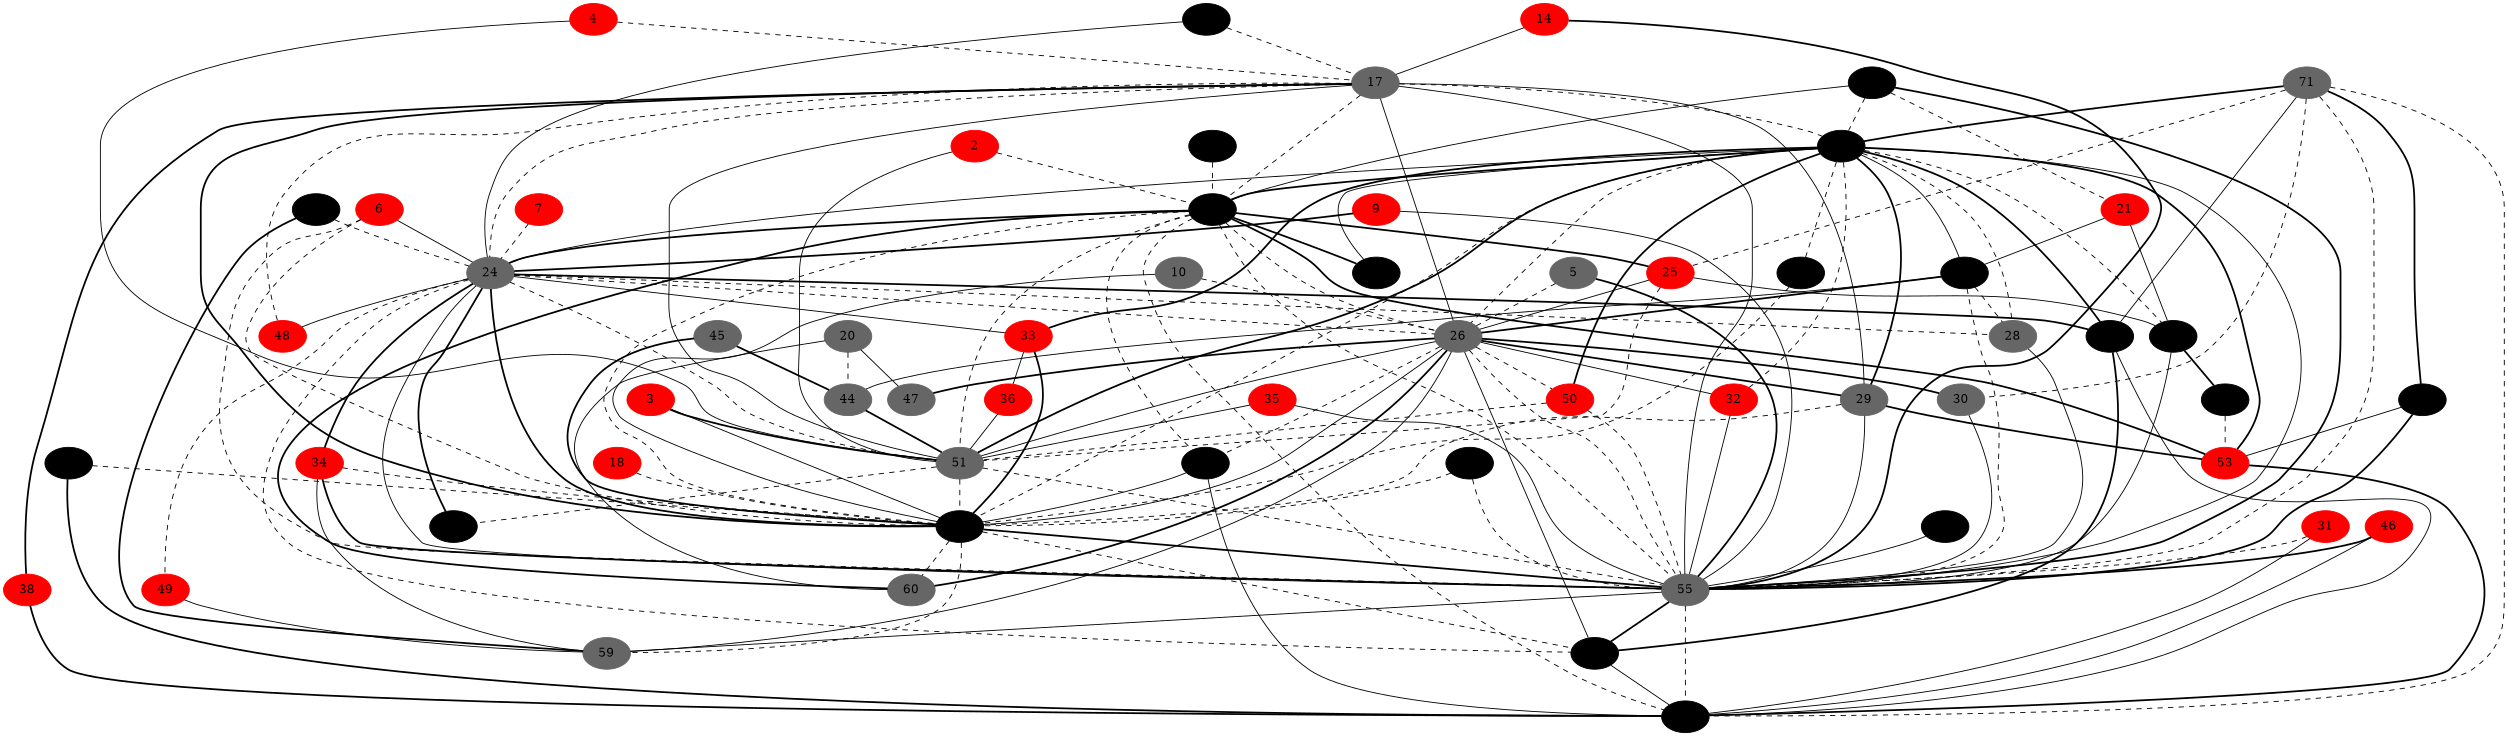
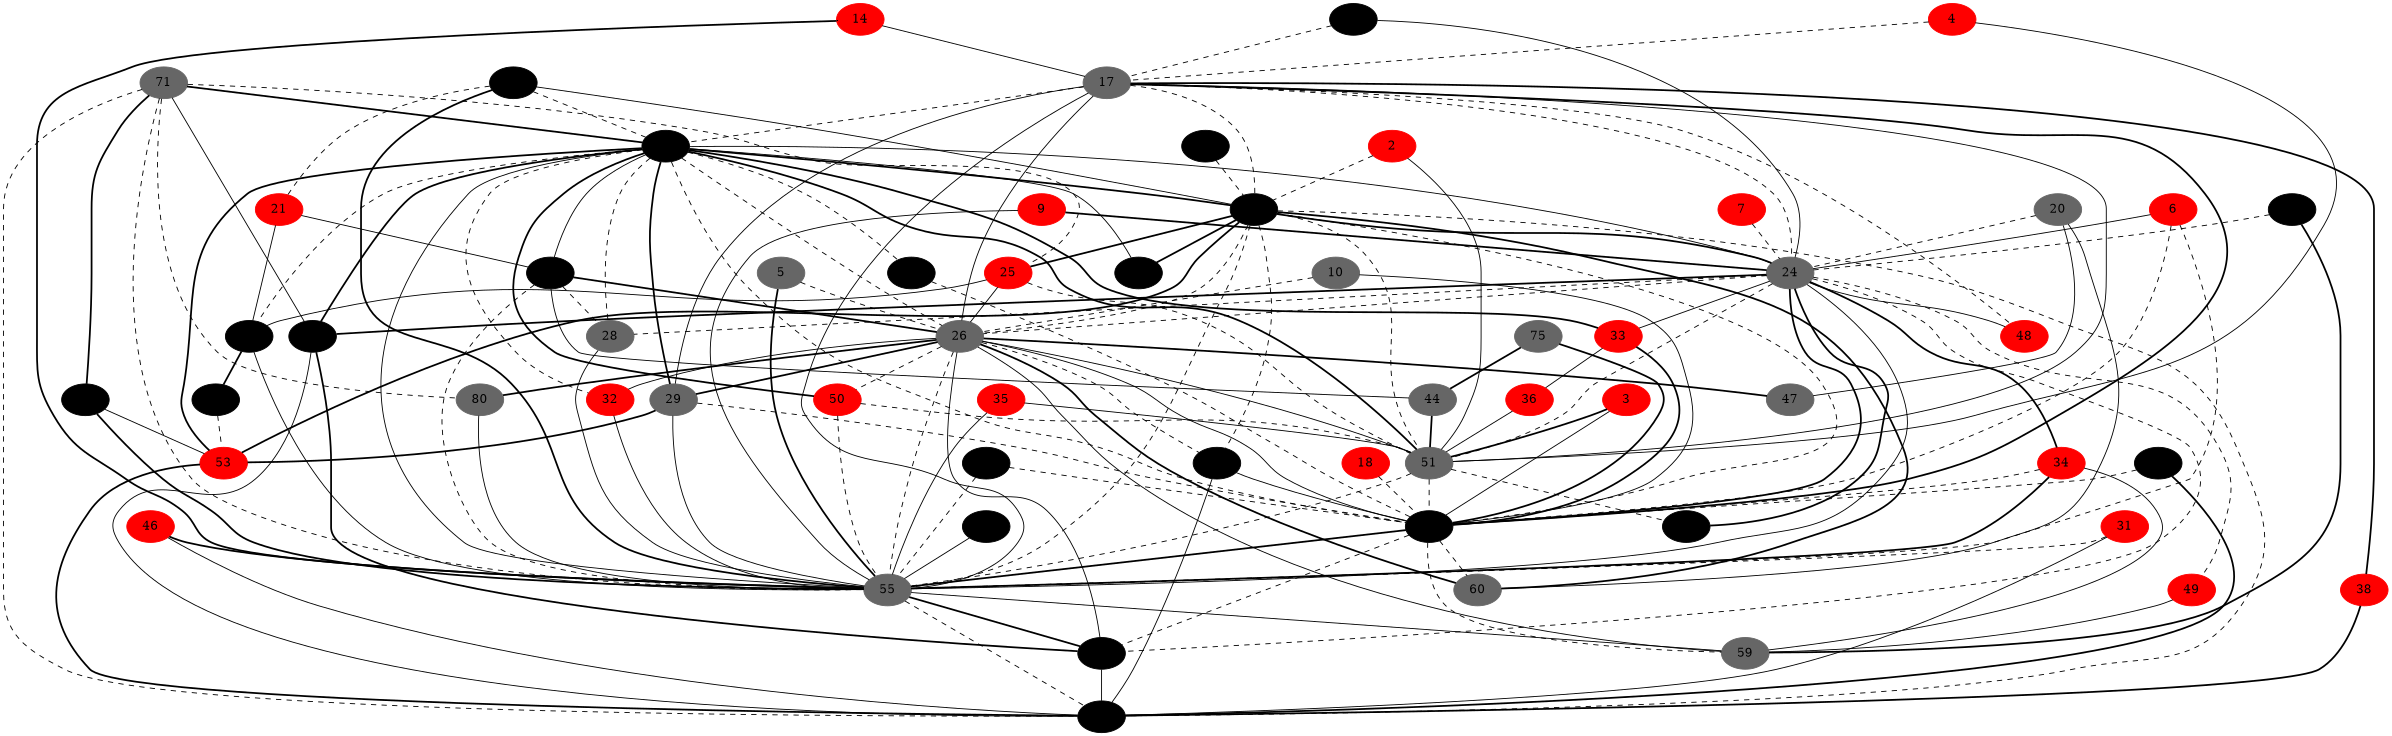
(718, 336) -> (1538, 336)
(848, 368) -> (1924, 241)
(1961, 400) -> (480, 400)
